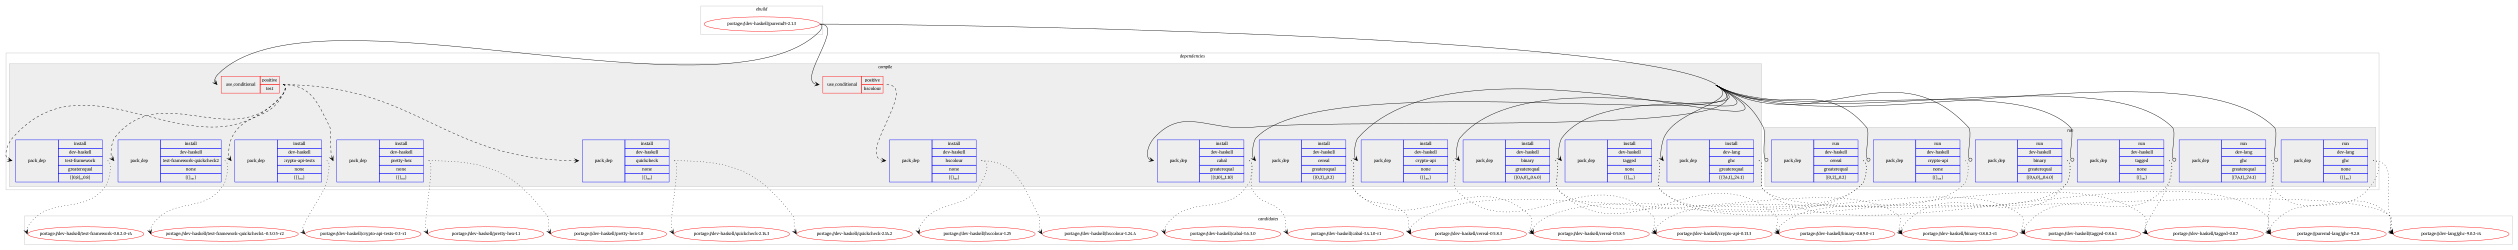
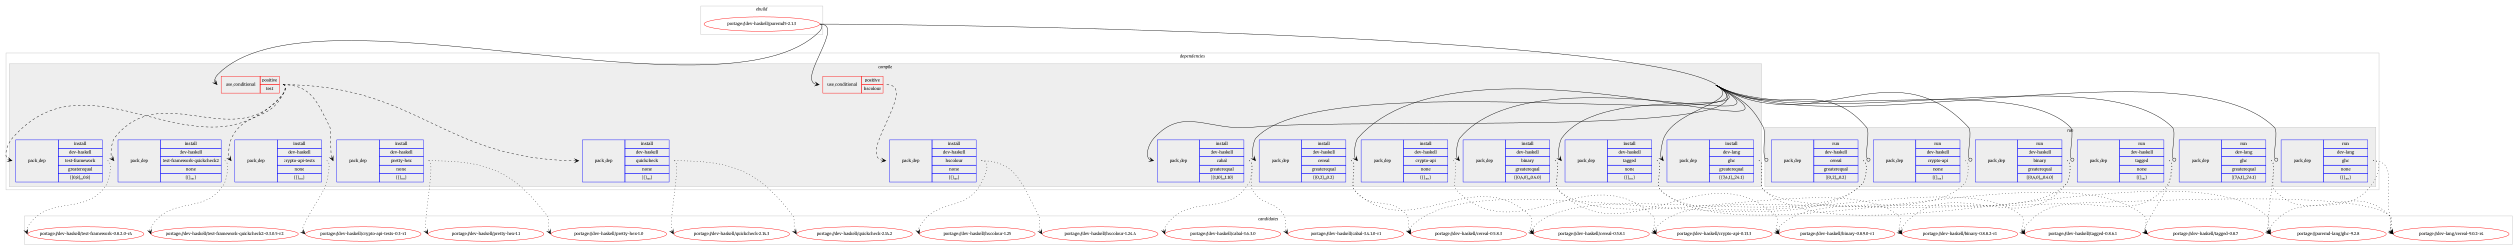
(225, 234) -> (225, 234)
(1592, 234) -> (1592, 234)
(2451, 234) -> (2451, 234)
